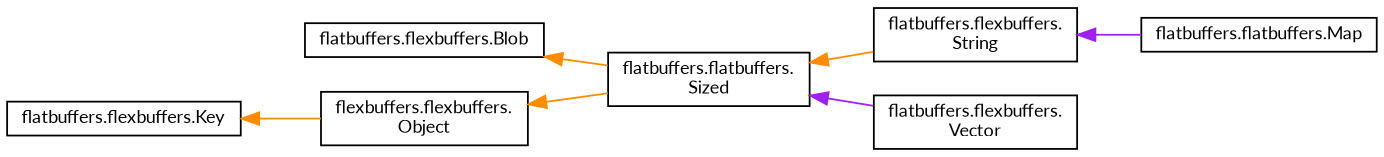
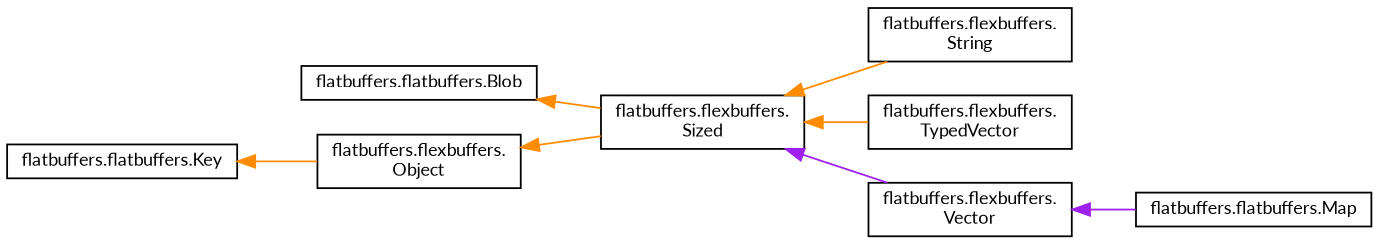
(1118, 35) -> (1113, 210)
(424, 40) -> (419, 83)
(709, 79) -> (703, 122)
(124, 119) -> (122, 161)
(424, 119) -> (419, 161)
none -> (970, 122)
